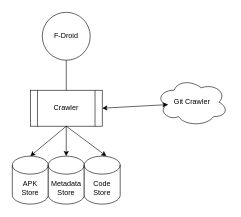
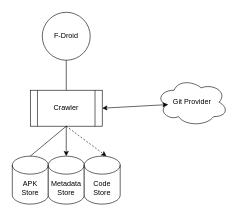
(192, 102) -> (192, 102)
(85, 140) -> (85, 140)
(35, 153) -> (33, 154)
